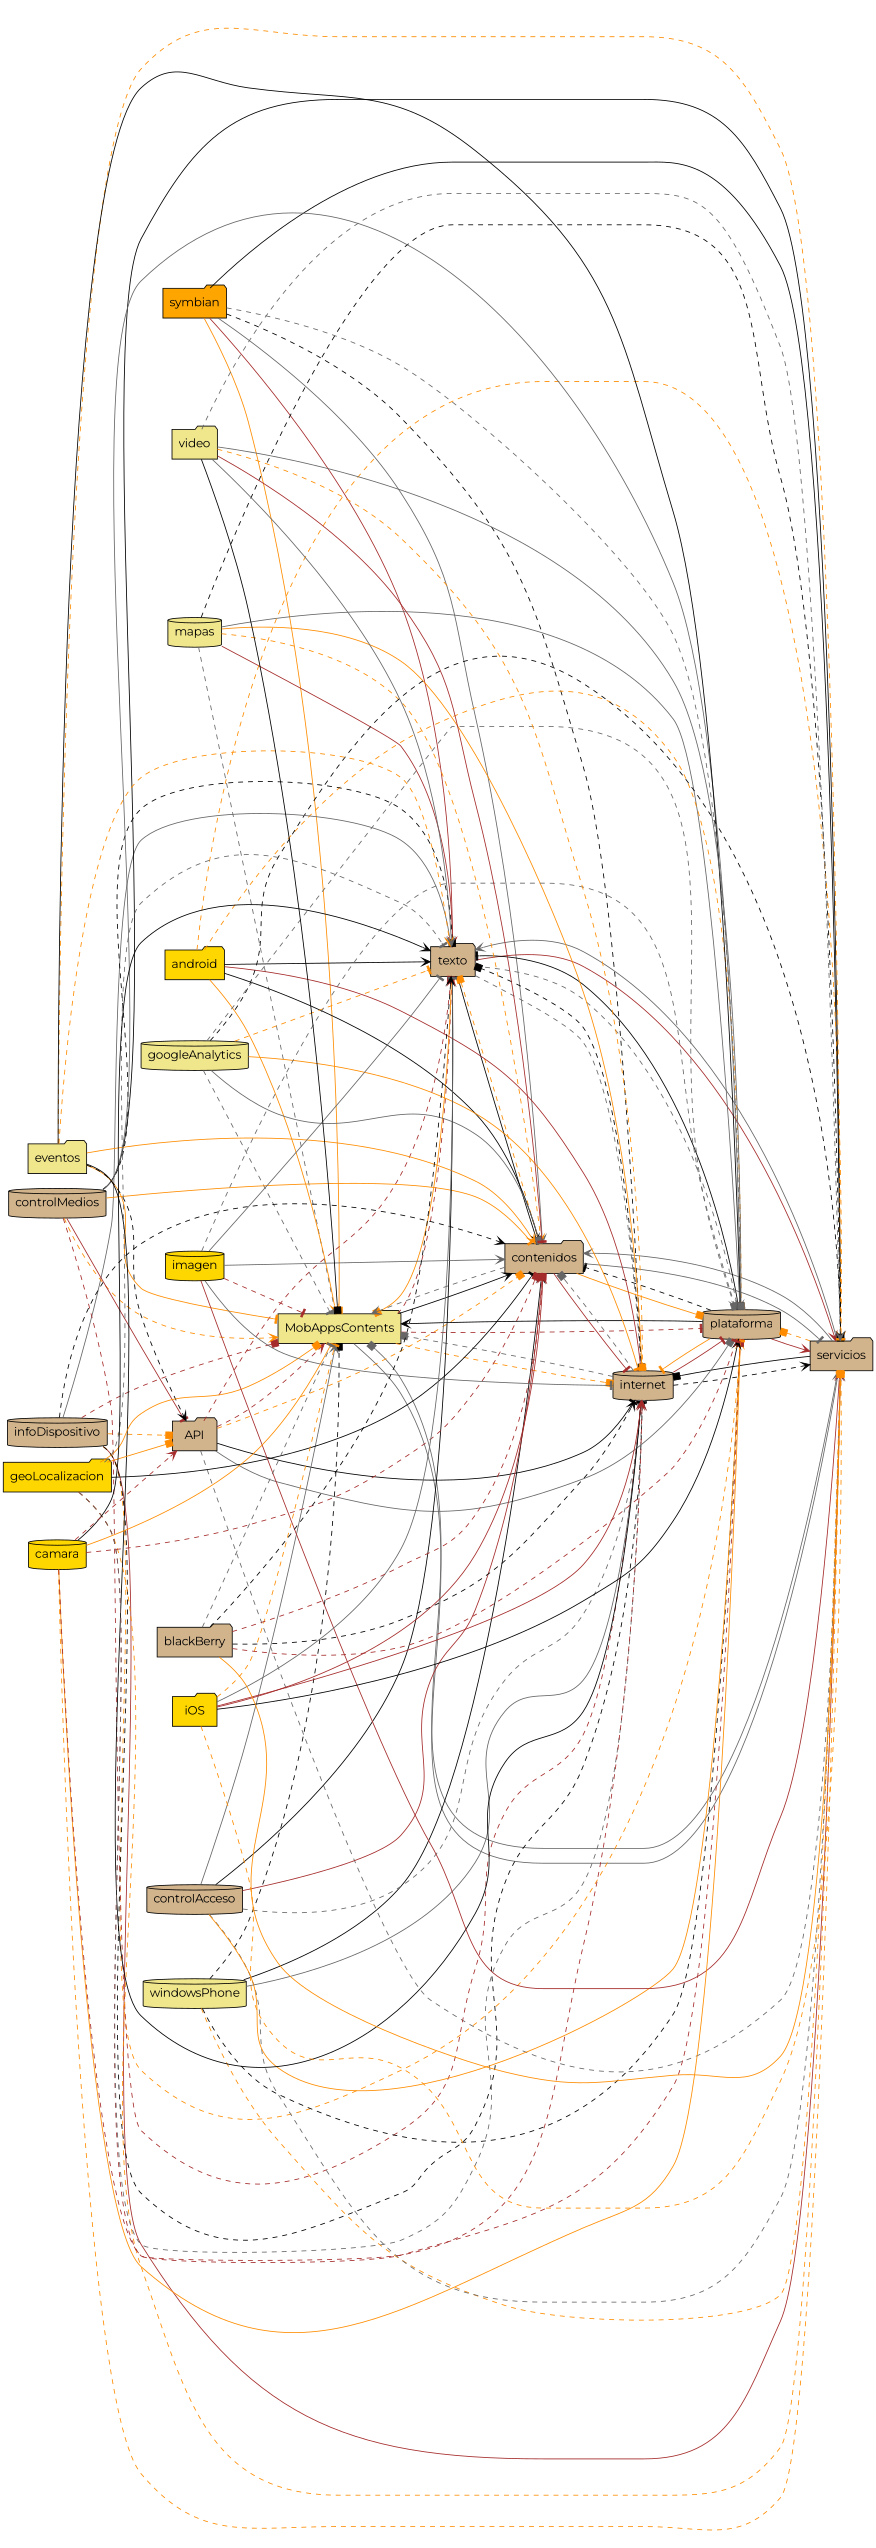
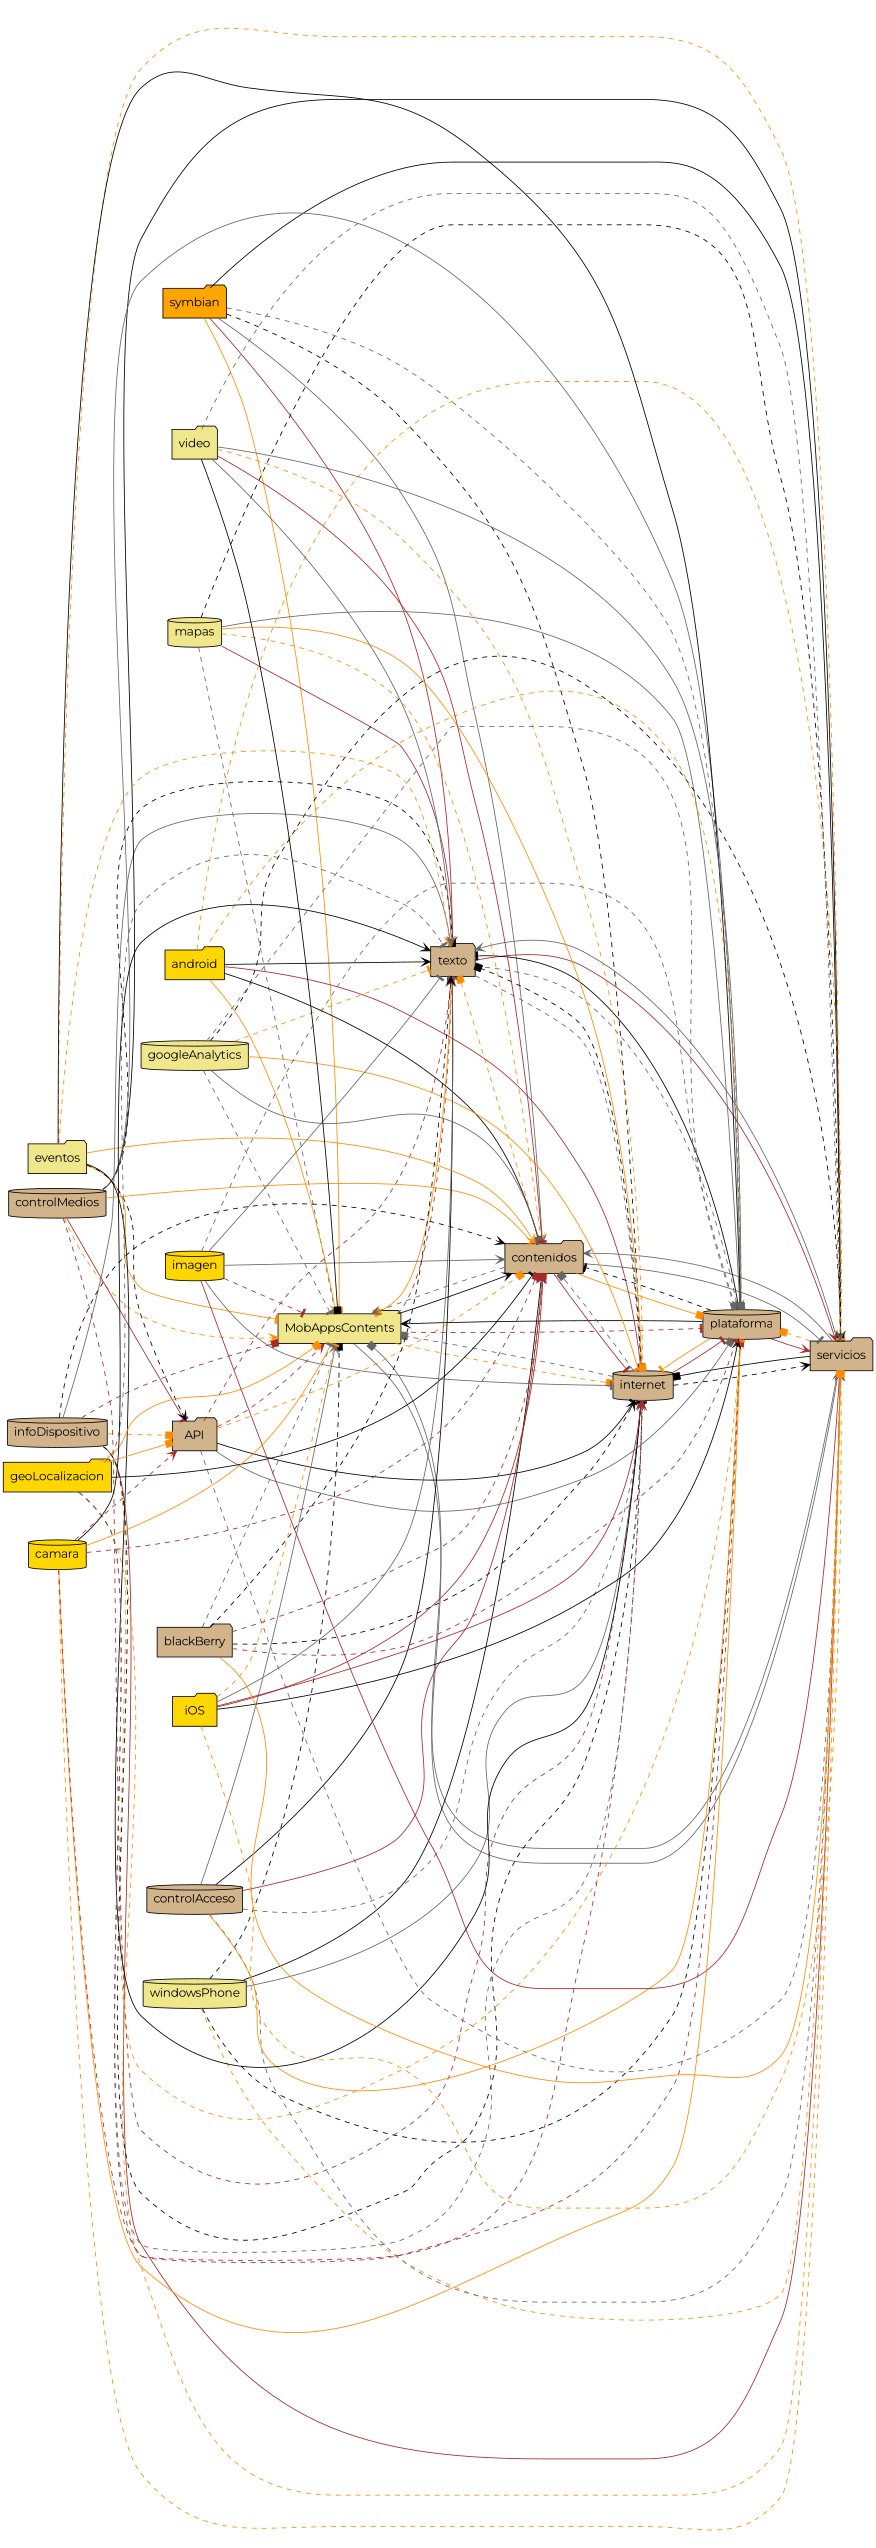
(496, 1106) -> none
